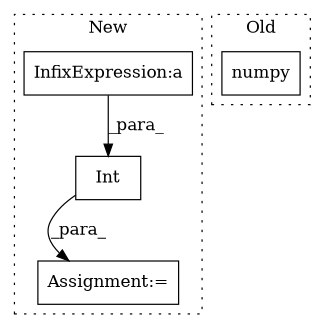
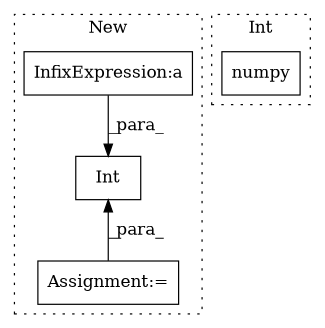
(261, 28) -> (261, 28)
(51, 221) -> (108, 236)
